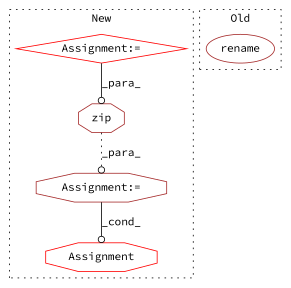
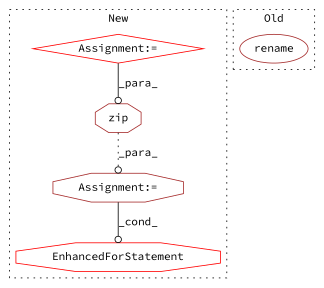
(101, 257) -> (118, 257)
